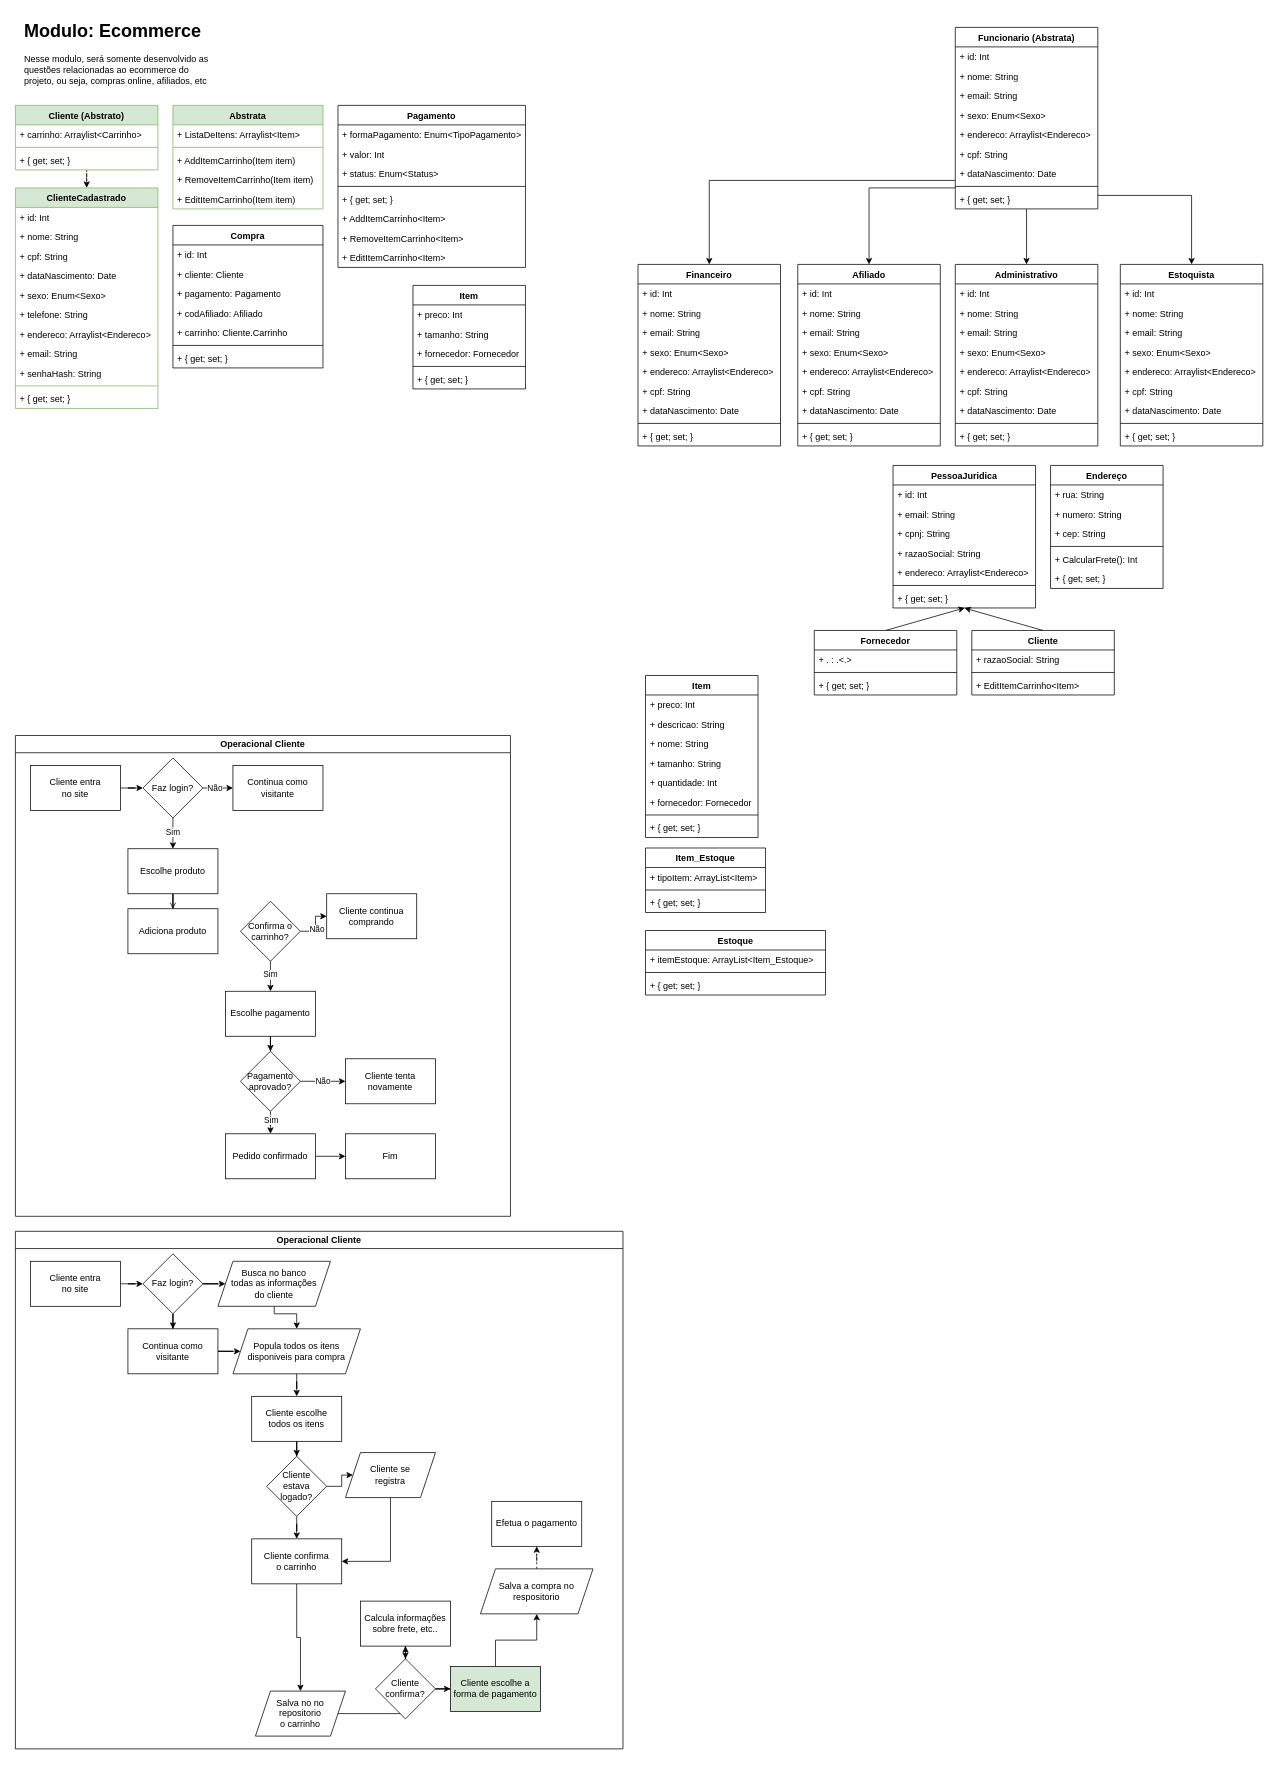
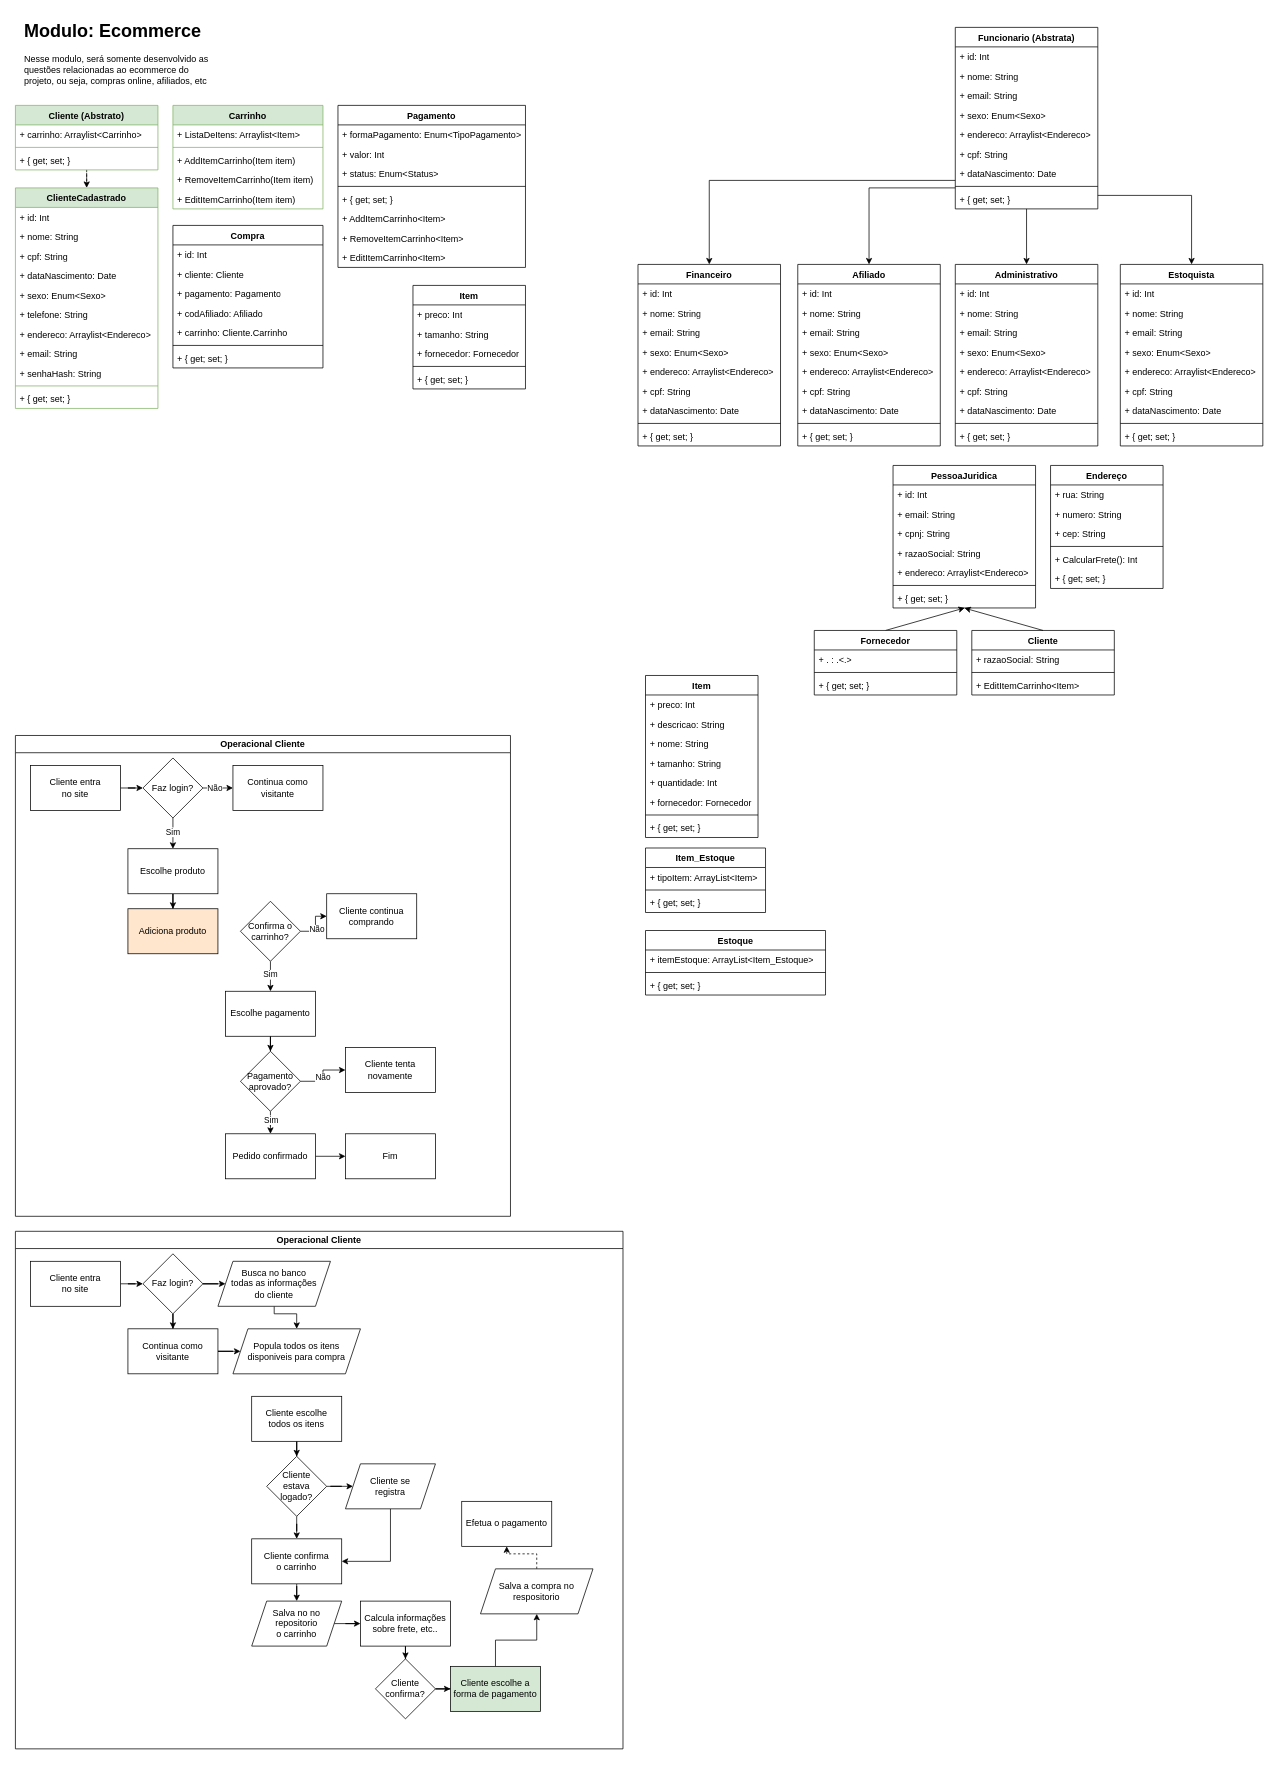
(248, 116) -> (248, 116)
(173, 903) -> (173, 902)
(173, 931) -> (173, 931)
(390, 1081) -> (390, 1070)
(297, 1388) -> none
(390, 1475) -> (390, 1486)
(537, 1524) -> (507, 1524)
(300, 1713) -> (297, 1623)
